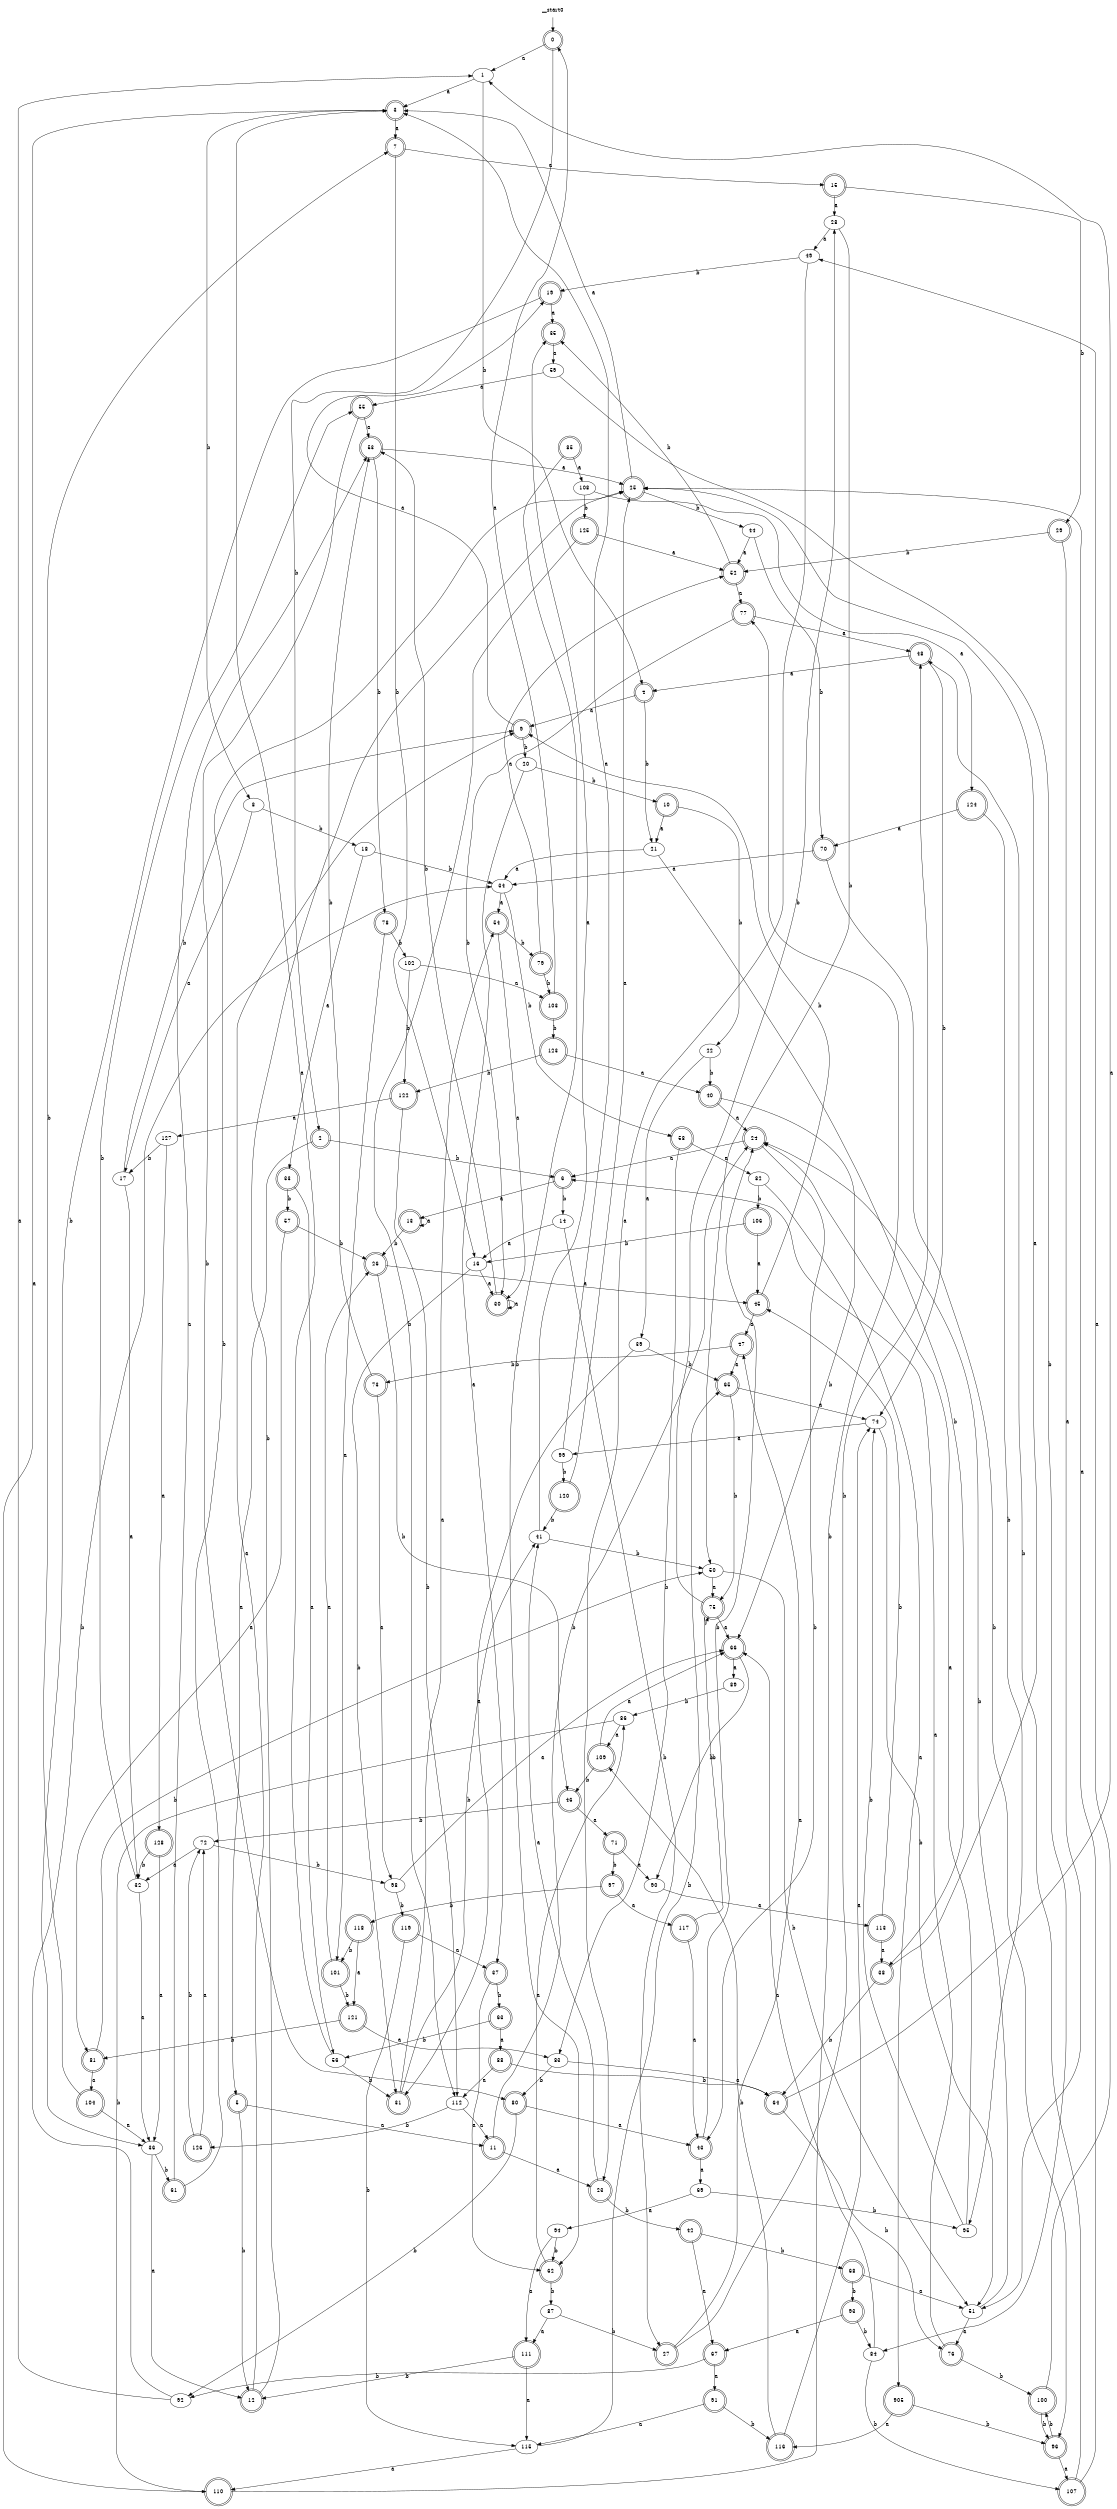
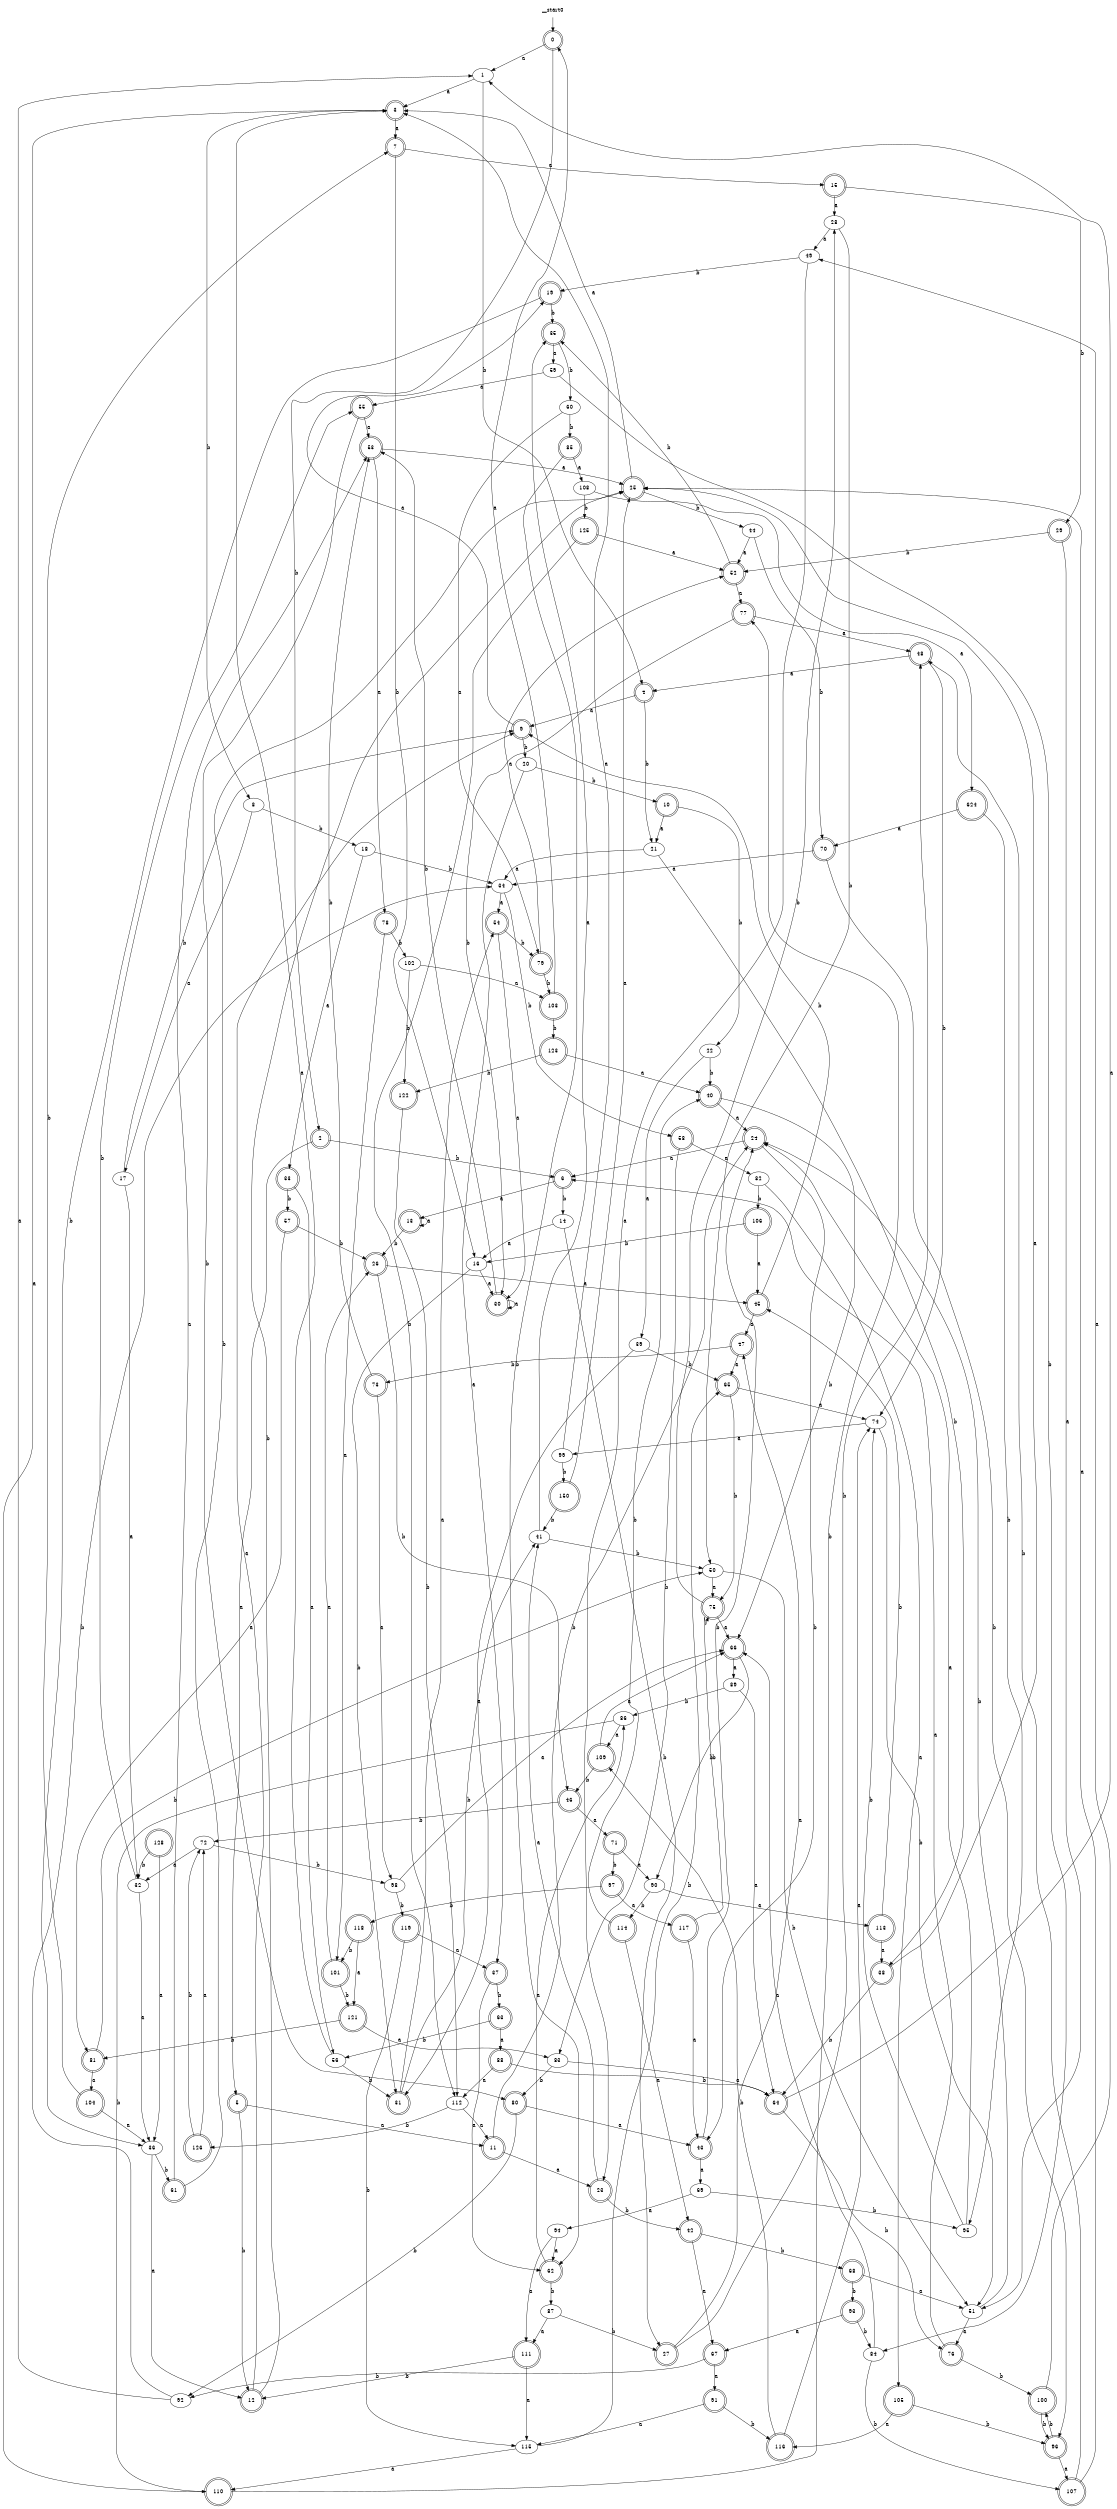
(553, 313) -> (553, 313)
none -> (570, 407)
(380, 693) -> (380, 693)
(972, 805) -> (972, 805)
(167, 1138) -> none
(564, 1496) -> (564, 1496)
none -> (754, 1888)
none -> (622, 1928)
(556, 2251) -> (556, 2251)
(899, 2401) -> (899, 2401)
